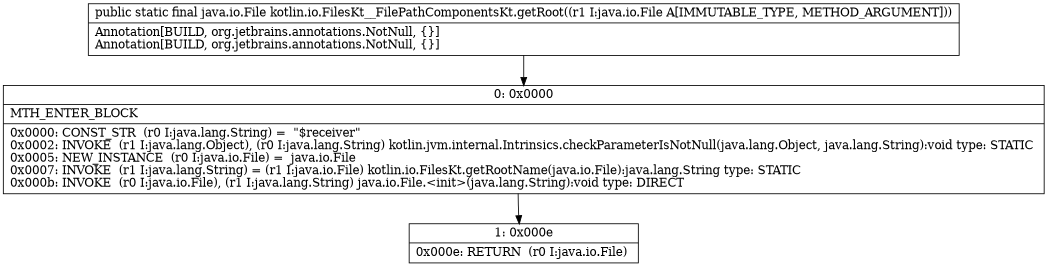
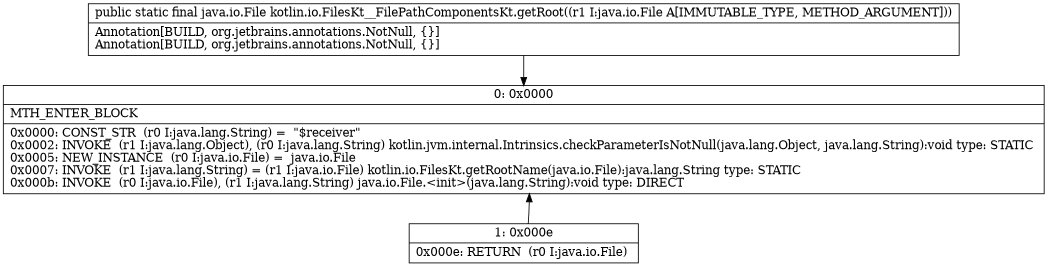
(518, 205) -> (529, 213)
